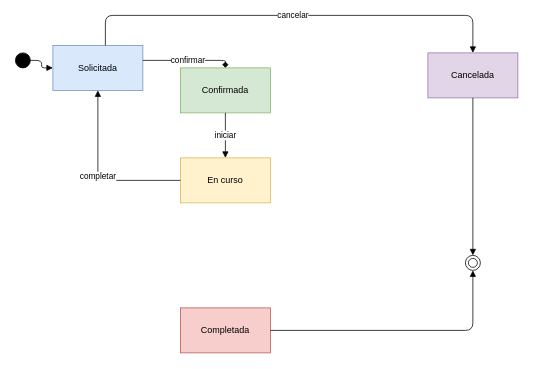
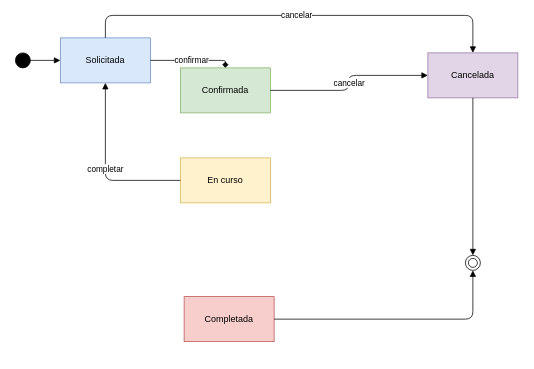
(98, 68) -> (105, 60)
none -> (349, 86)
(225, 132) -> none
(225, 330) -> (229, 319)
